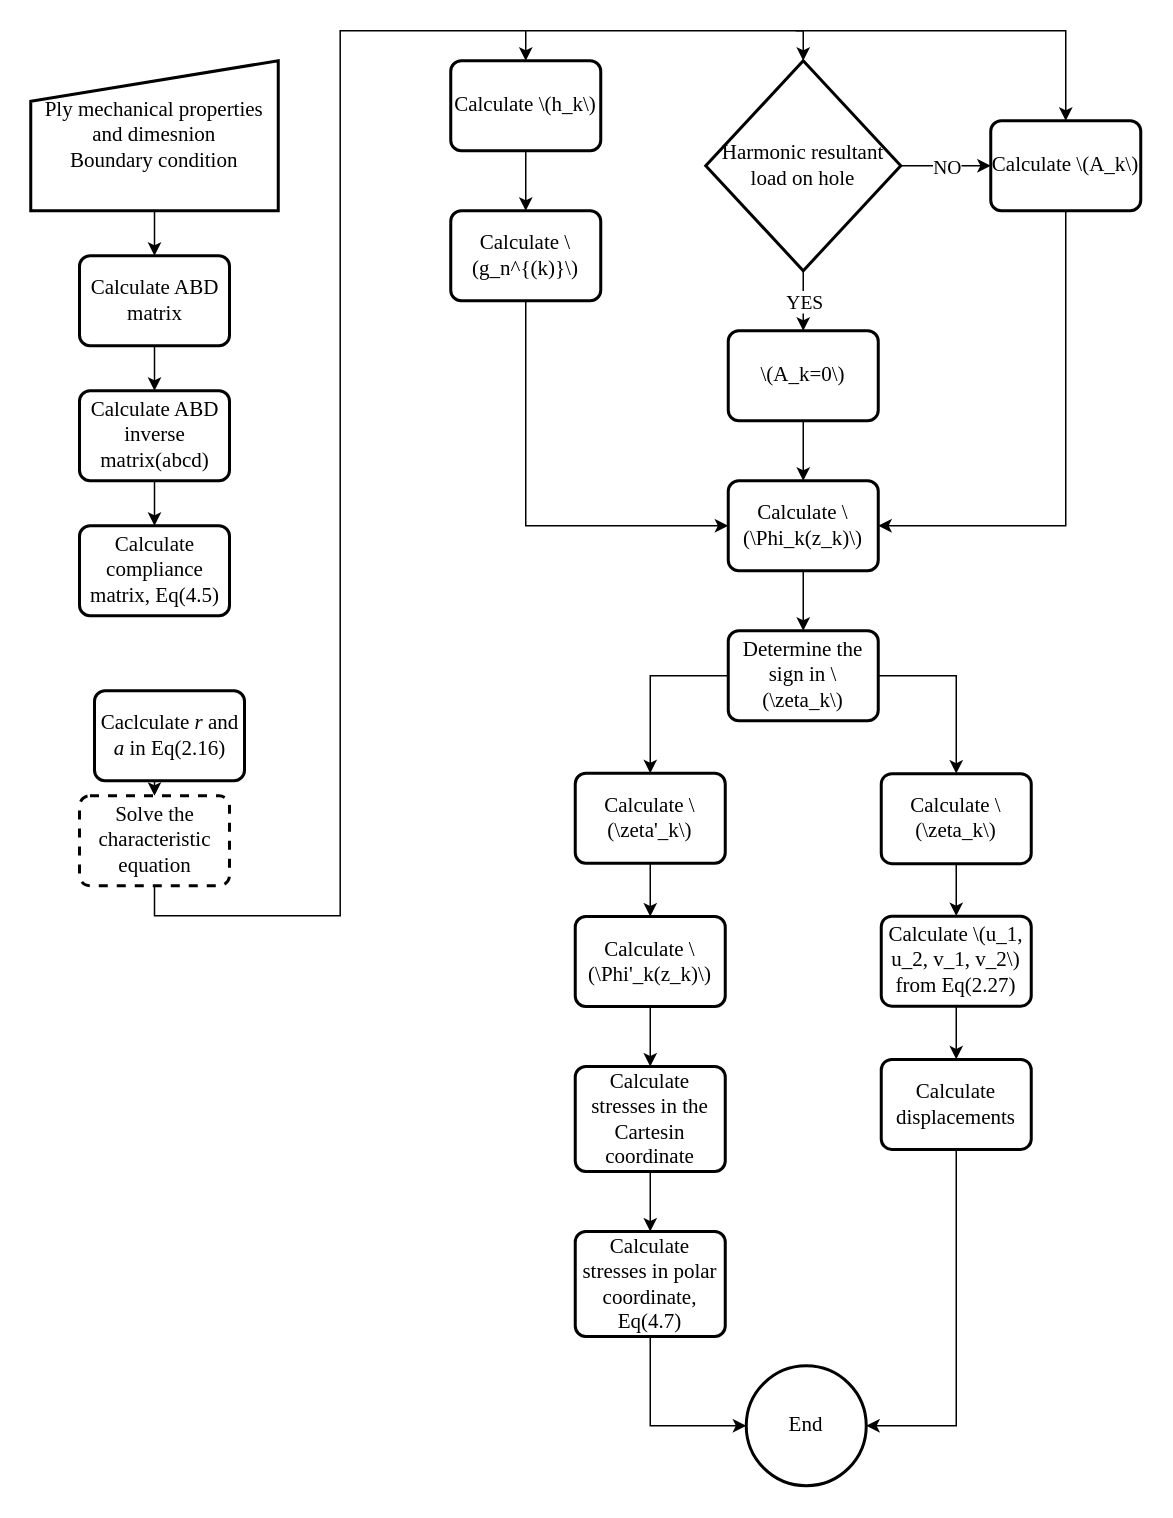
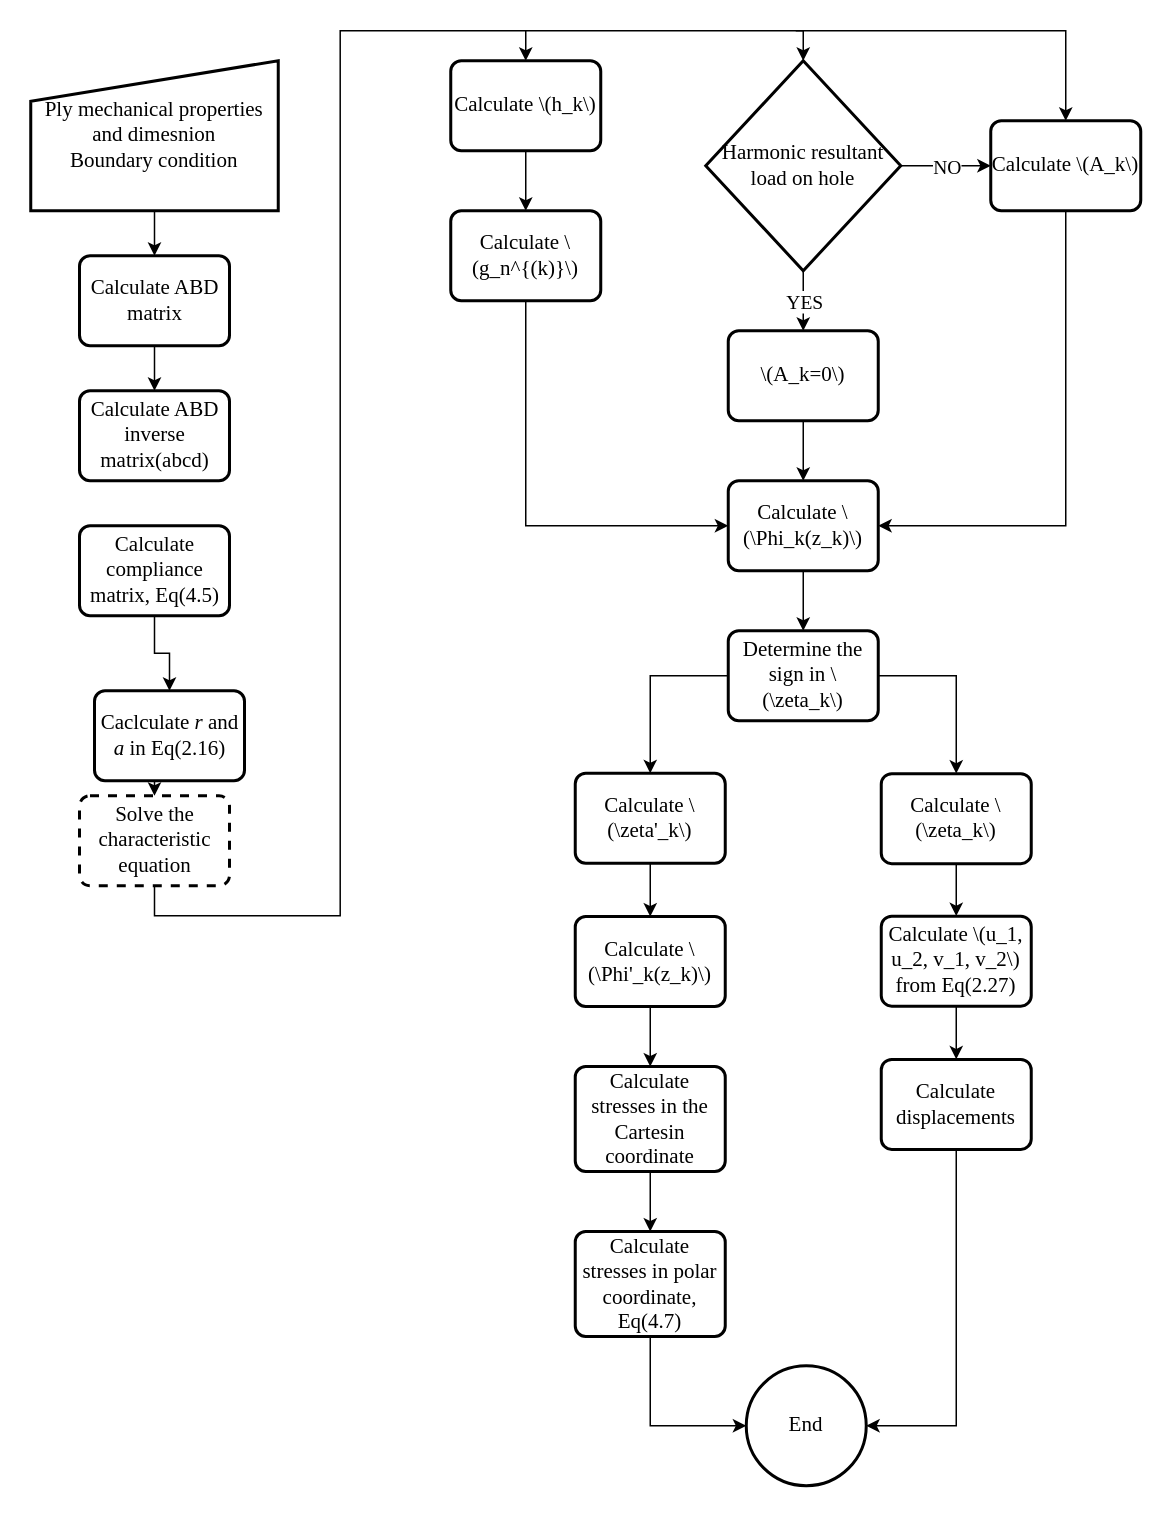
(155, 498) -> none
none -> (157, 653)
